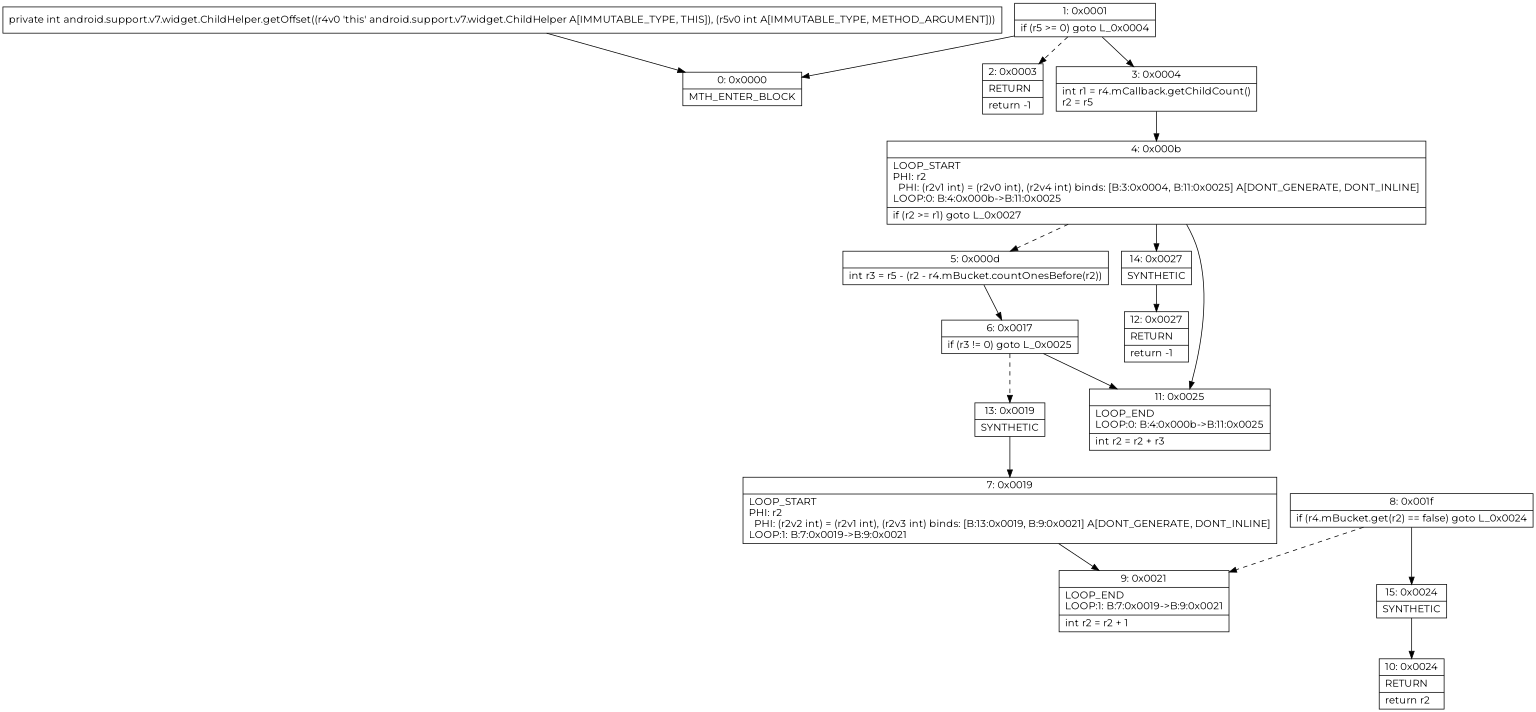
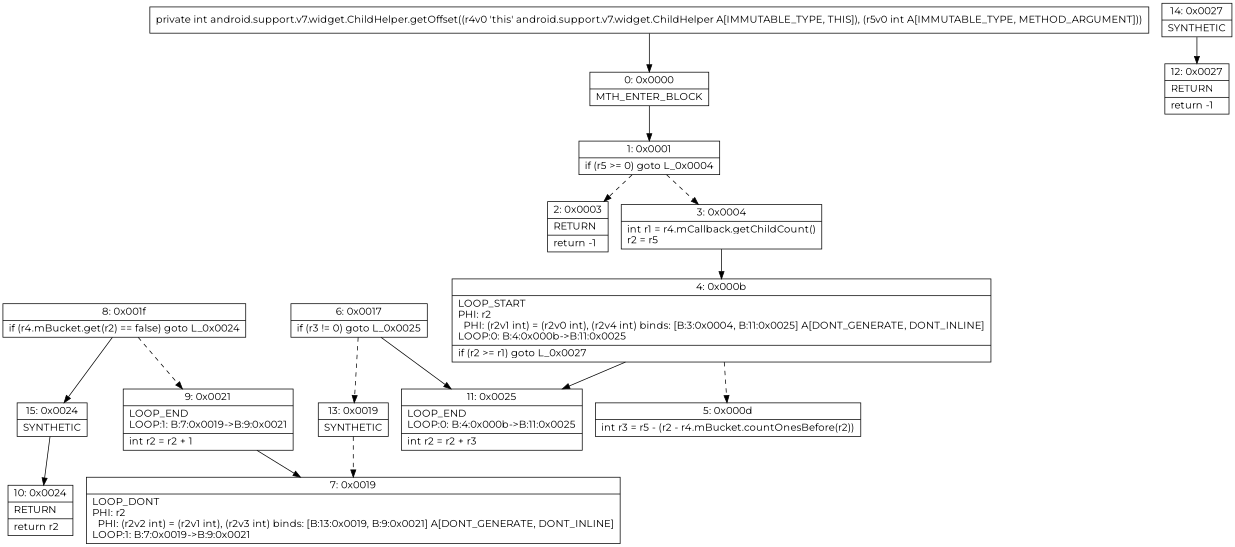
(1115, 49) -> (680, 187)
(912, 56) -> (649, 120)
(1156, 234) -> none
(991, 299) -> none
(1010, 453) -> (353, 453)
(783, 502) -> (126, 502)
(1076, 555) -> (275, 462)
